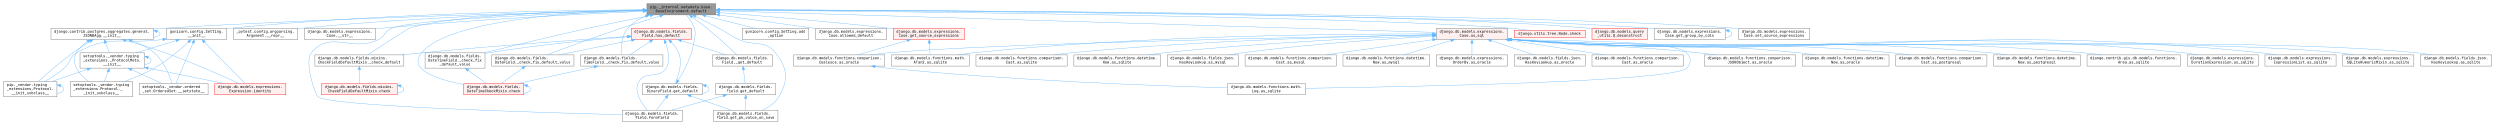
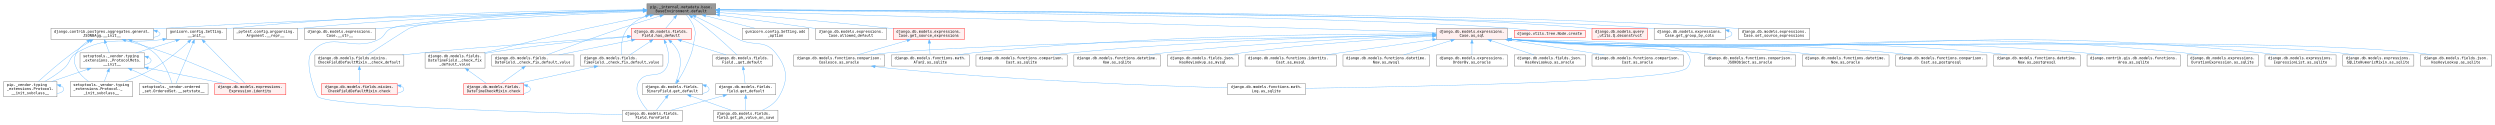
(498, 23) -> (670, 23)
(1550, 34) -> (1550, 34)
(1291, 60) -> (1291, 60)
